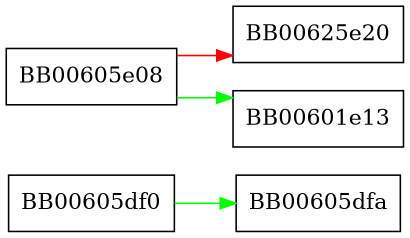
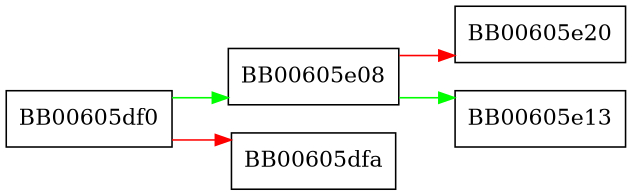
(318, 34) -> (540, 34)
none -> (192, 98)
(318, 119) -> (540, 119)
(197, 203) -> (194, 140)
